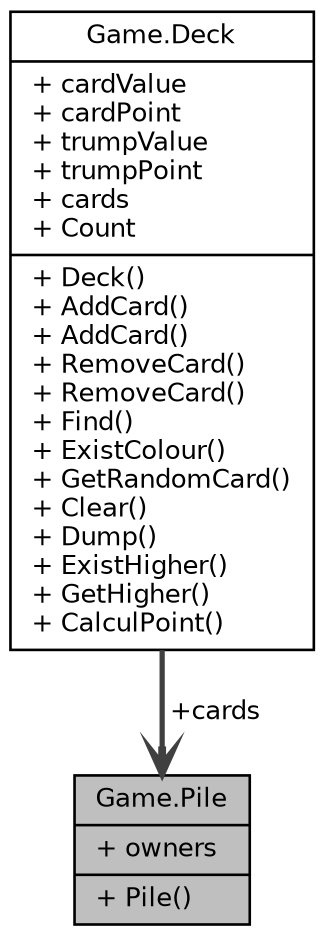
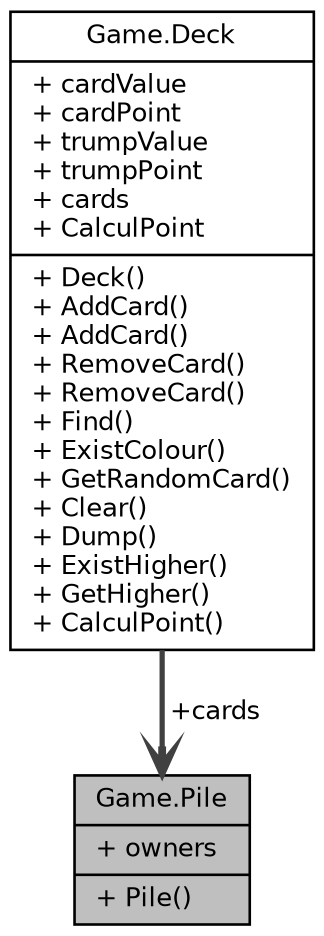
(84, 229) -> (119, 229)
